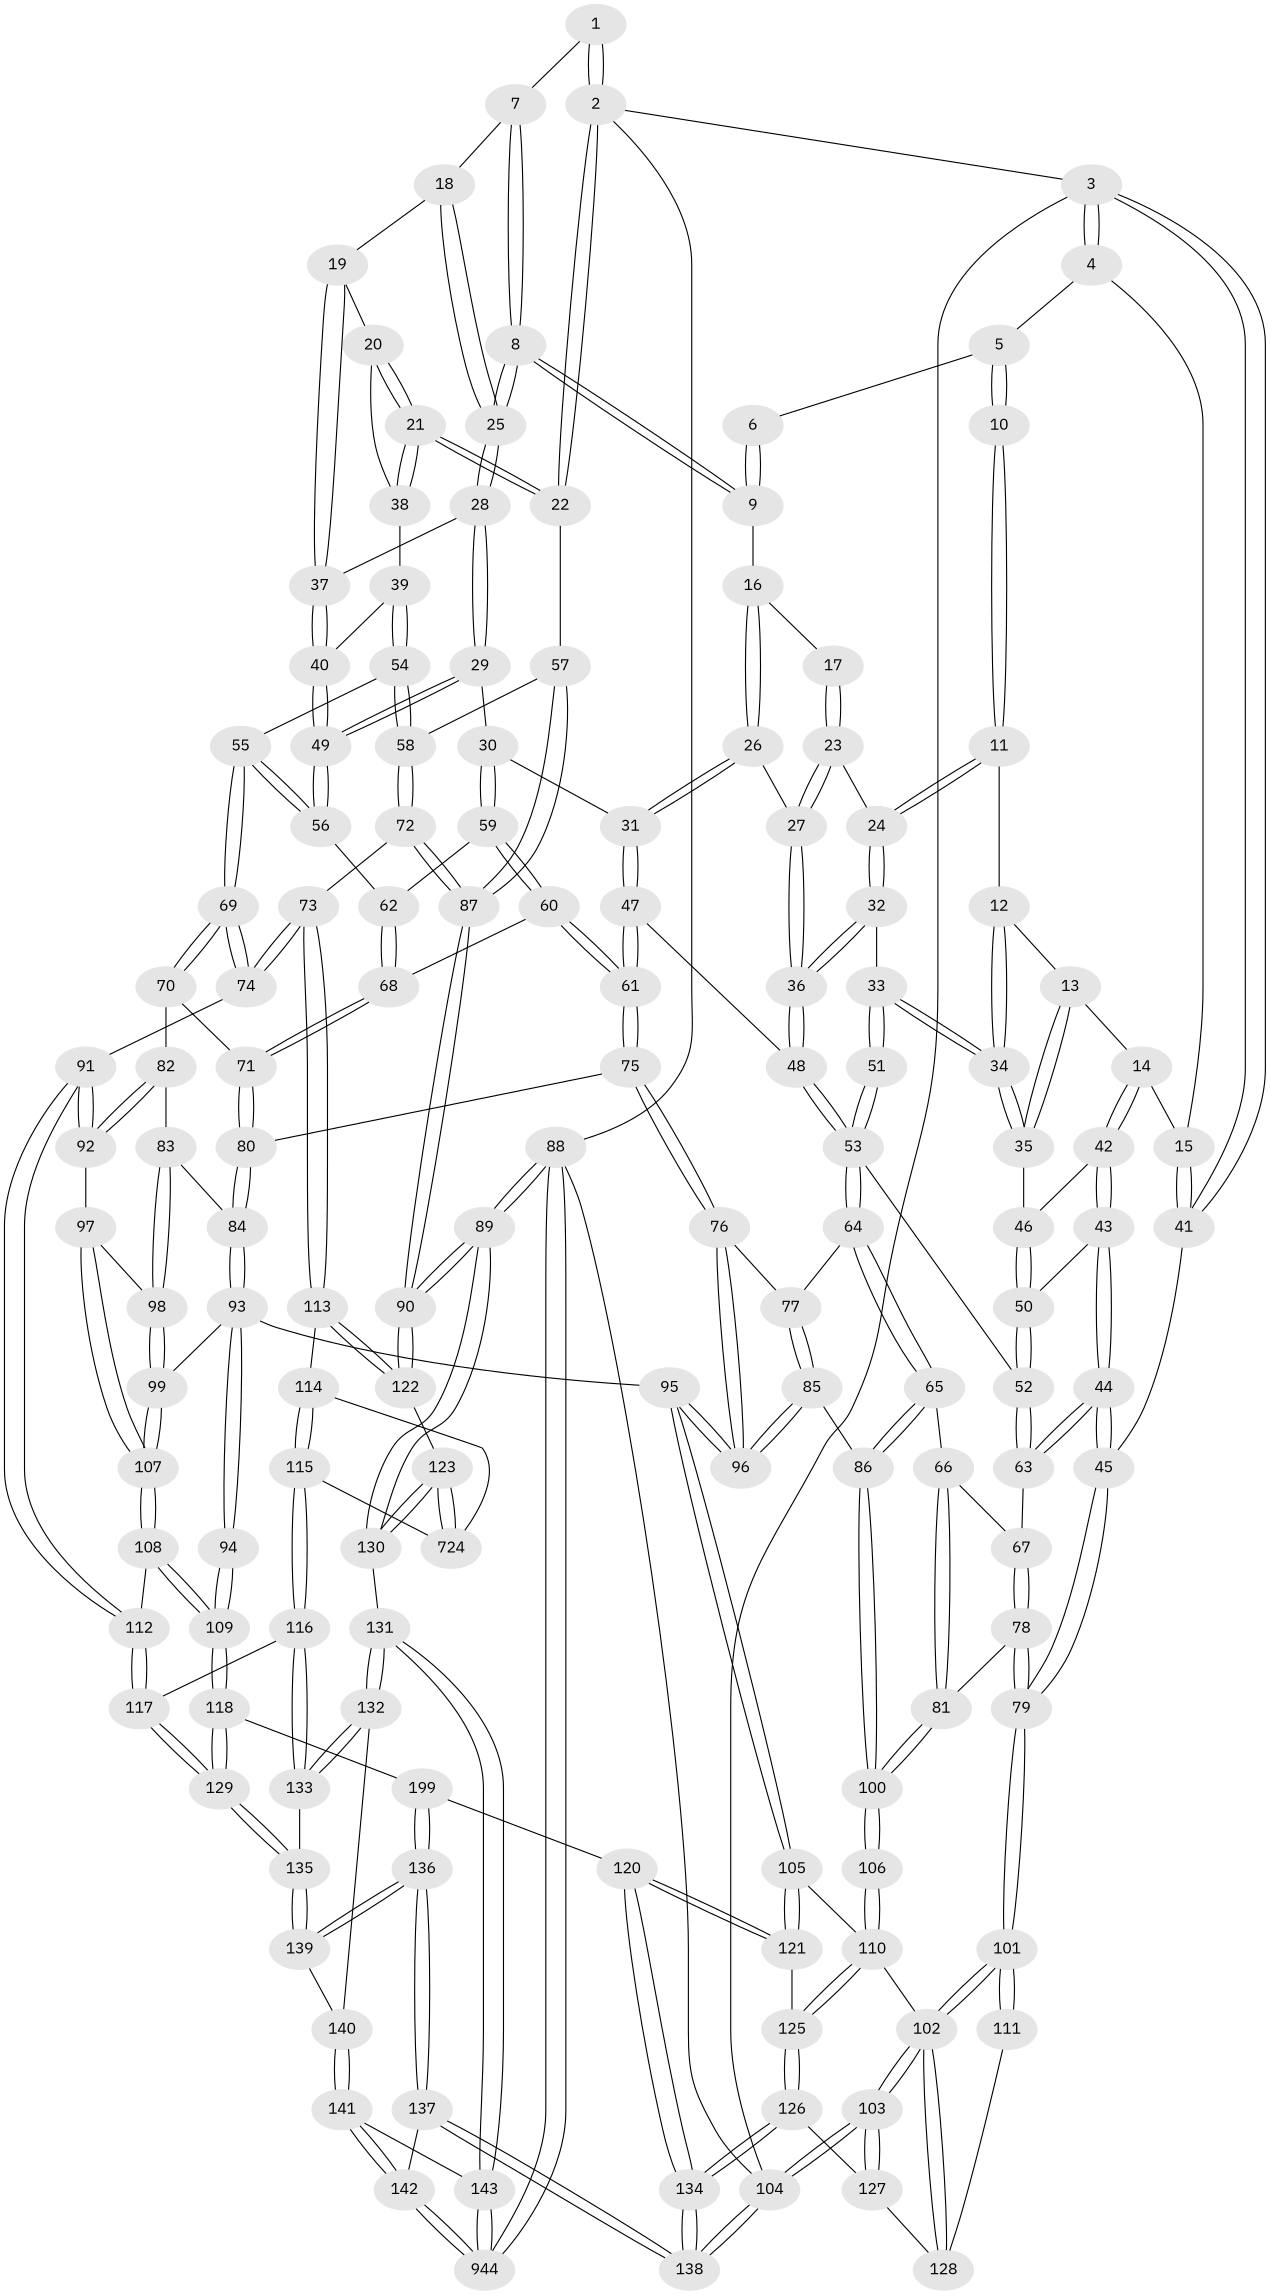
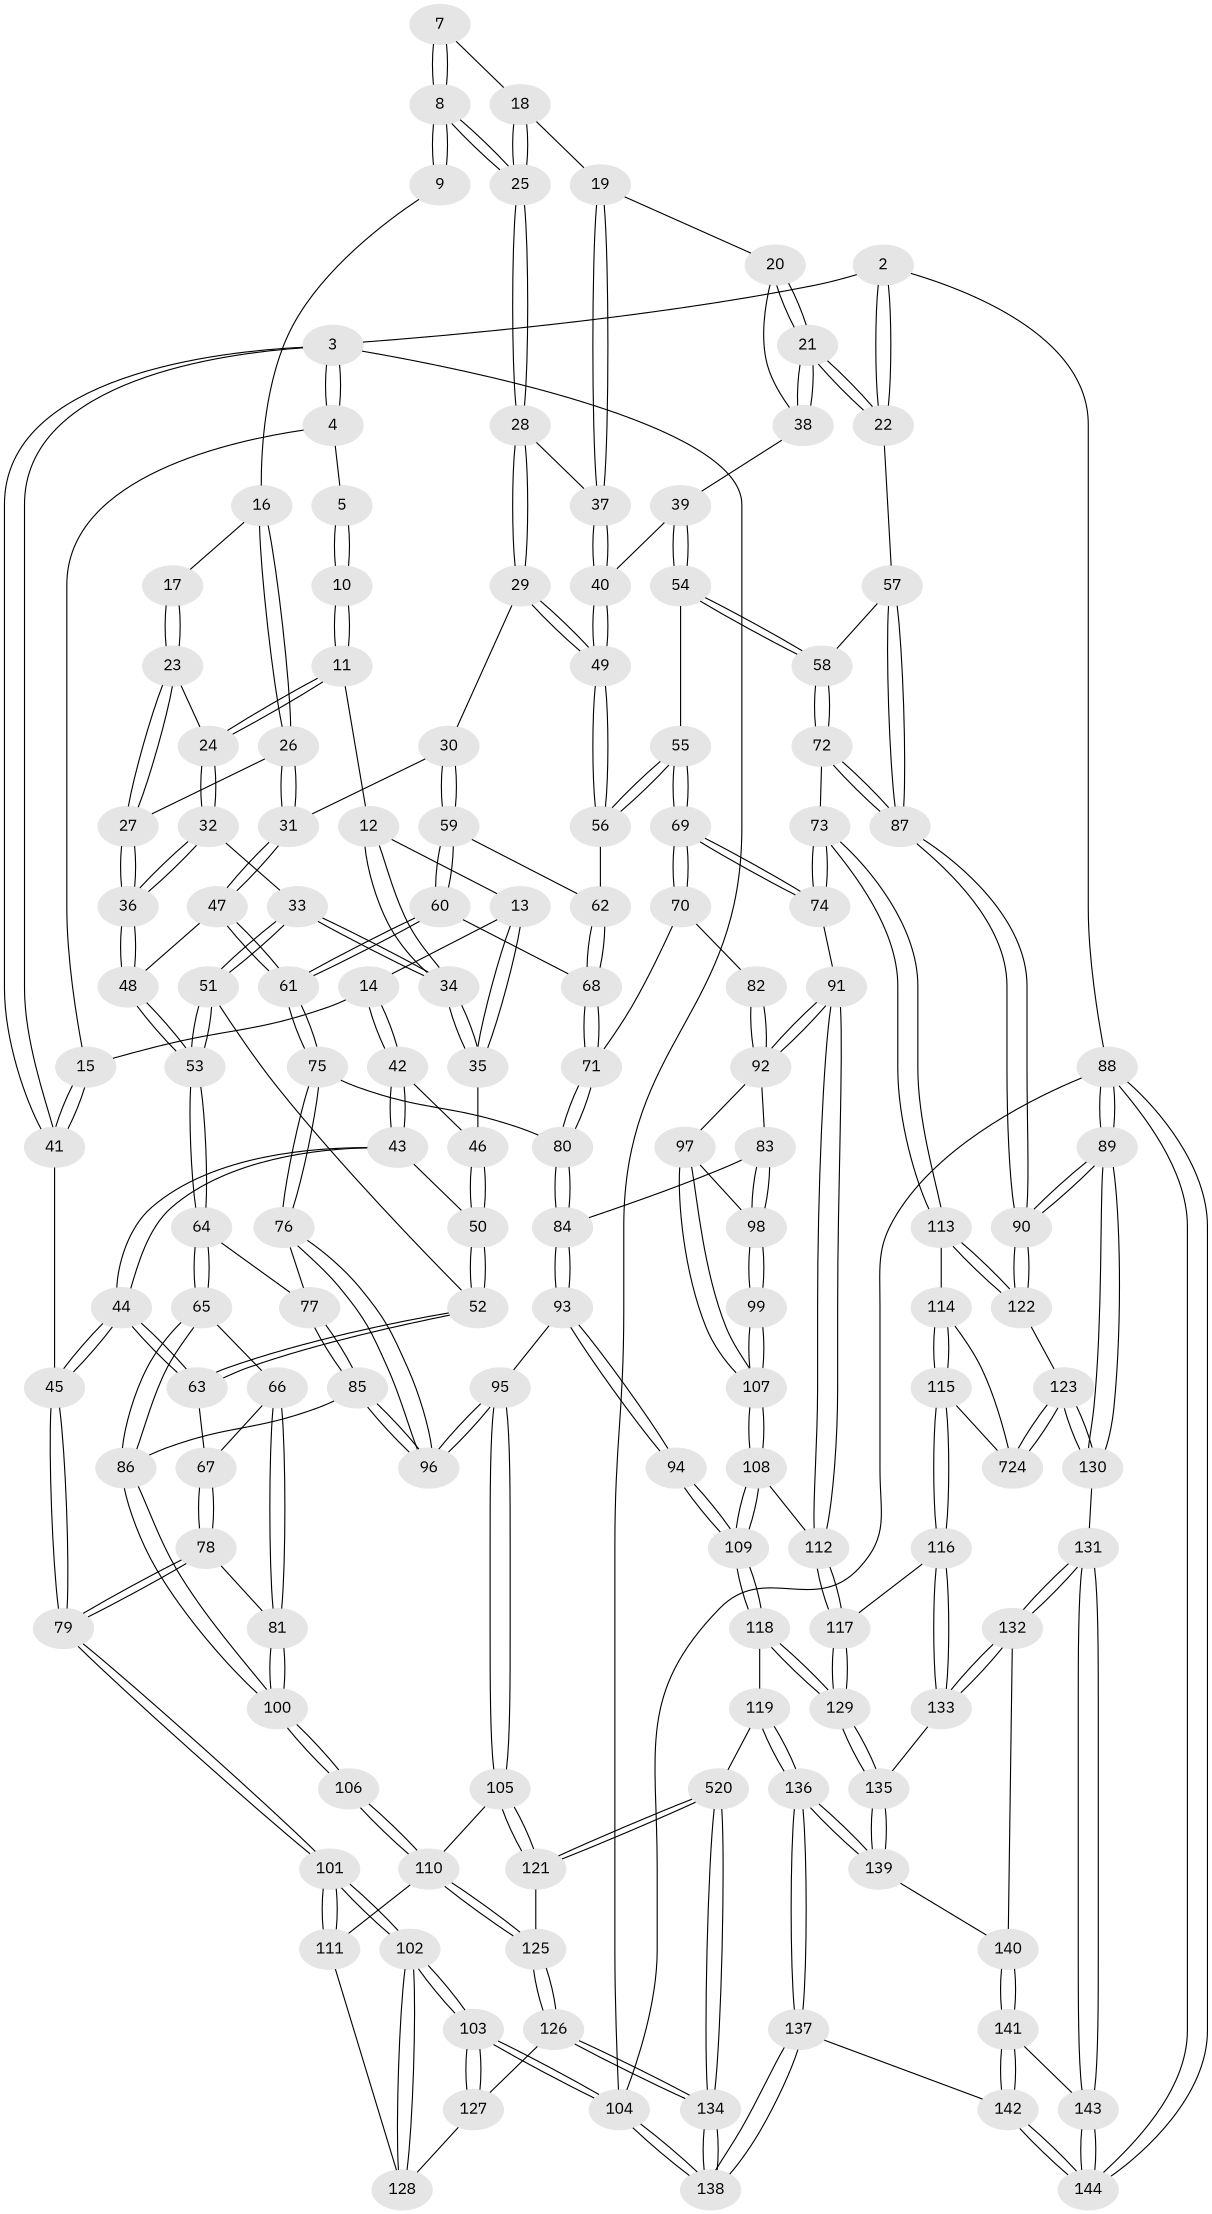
(596, 25) -> none
(753, 426) -> none
(166, 1107) -> (763, 1107)
(939, 1268) -> (340, 1161)
(197, 1348) -> none
(422, 1789) -> (760, 1709)
(627, 1869) -> (718, 1789)
(899, 1989) -> (384, 1905)
(485, 2270) -> (1088, 2190)
